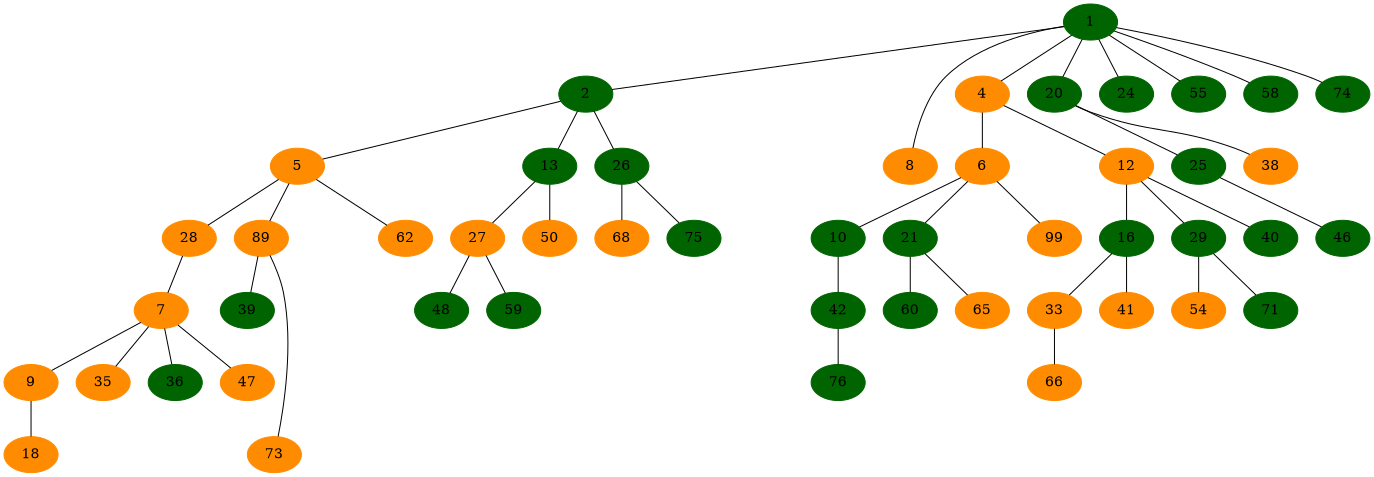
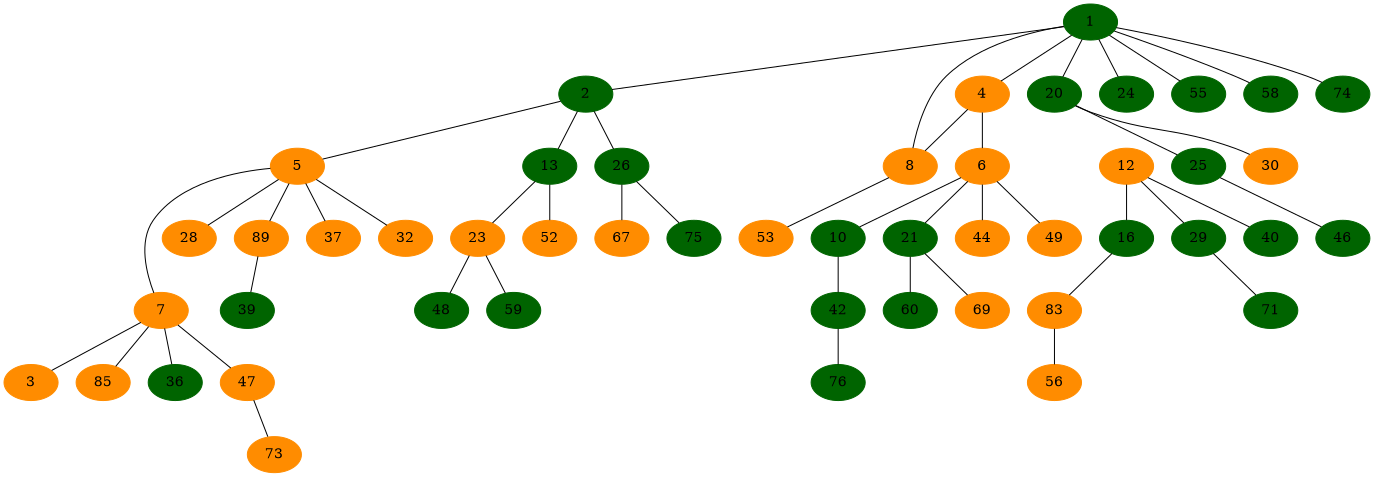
(1054, 130) -> (946, 130)
(1271, 166) -> (1271, 166)
none -> (333, 238)
(406, 238) -> (406, 238)
(478, 238) -> (478, 238)
(550, 238) -> (550, 238)
(622, 238) -> (622, 238)
none -> (766, 238)
none -> (982, 238)
(1054, 238) -> (1054, 238)
(175, 274) -> (173, 200)
(982, 310) -> (982, 310)
(1054, 310) -> (1054, 310)
(1127, 310) -> none
(1199, 310) -> none
(288, 345) -> (261, 418)
(31, 383) -> (31, 383)
(103, 383) -> (103, 383)
(1054, 383) -> (1054, 383)
(31, 455) -> none
